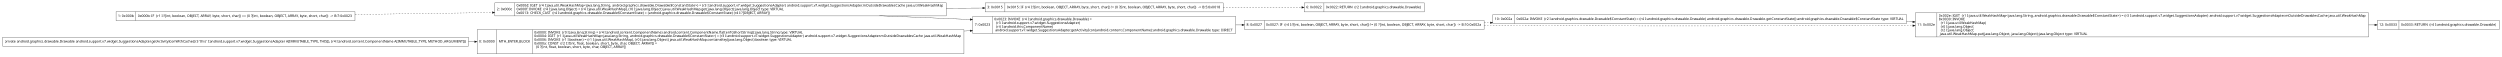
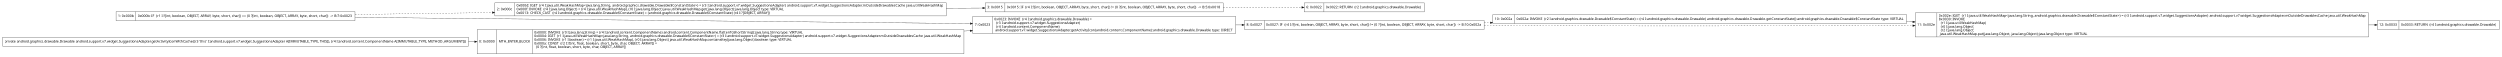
(925, 18) -> (663, 20)
(1024, 27) -> (1027, 27)
